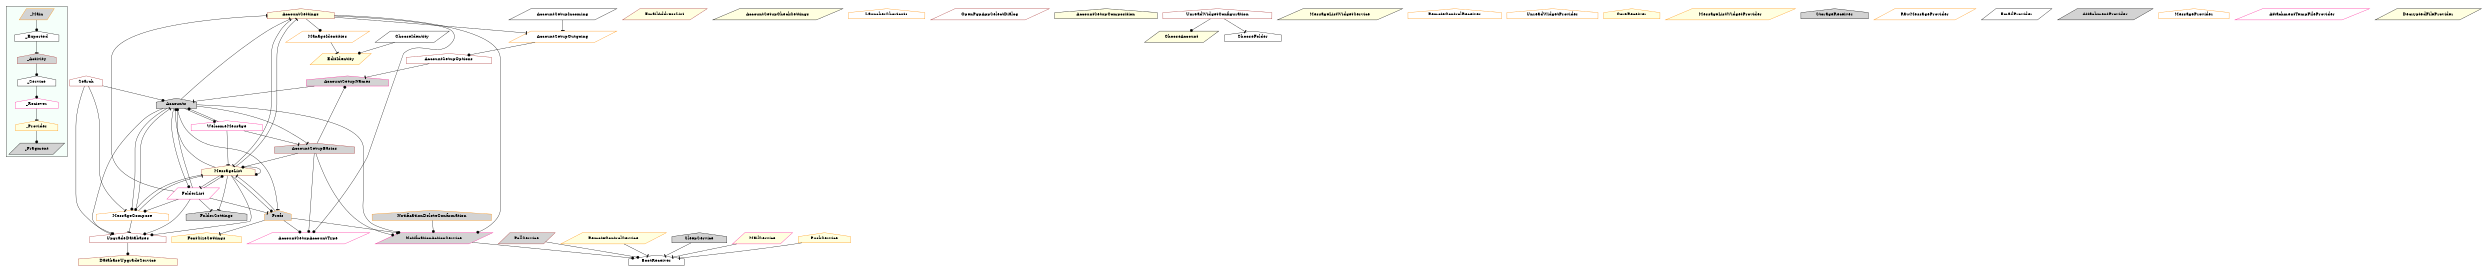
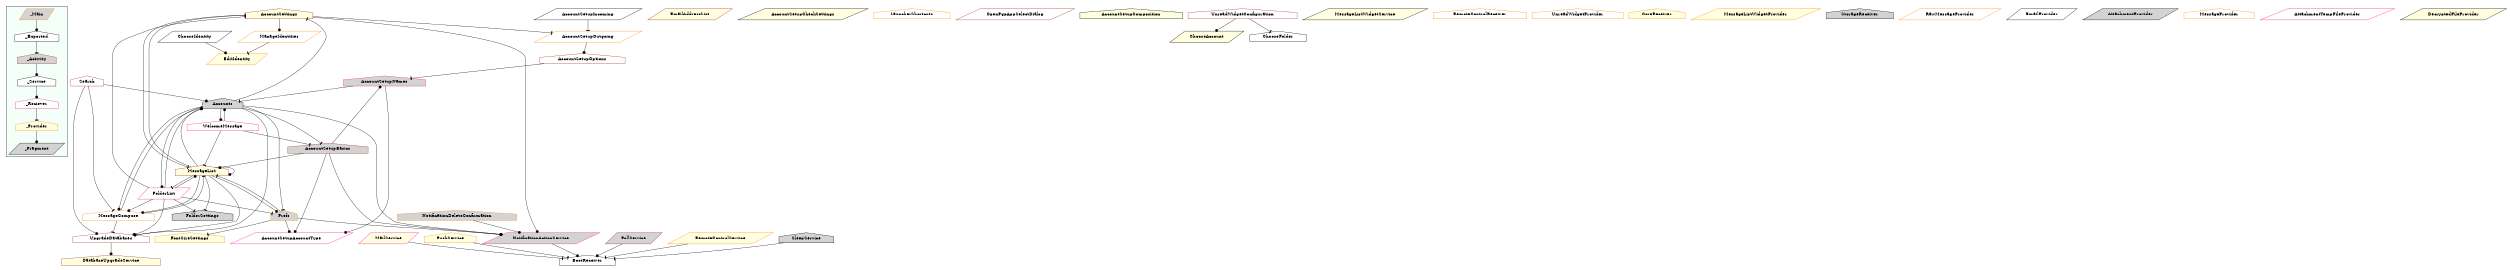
(401, 61) -> (389, 170)
